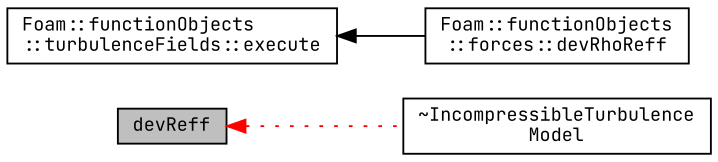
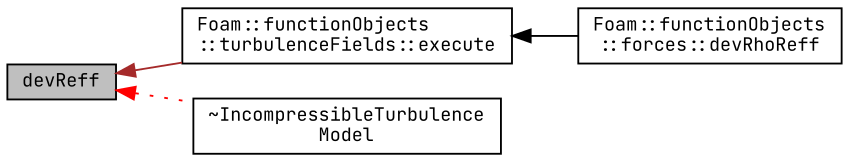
none -> (158, 66)
